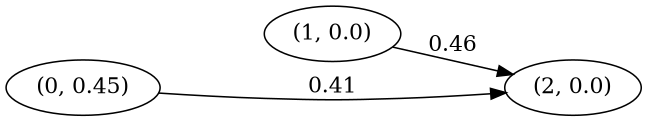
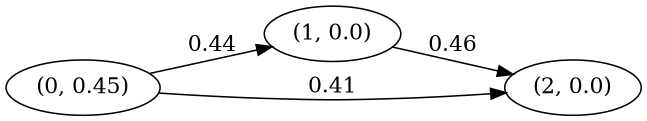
none -> (203, 62)
